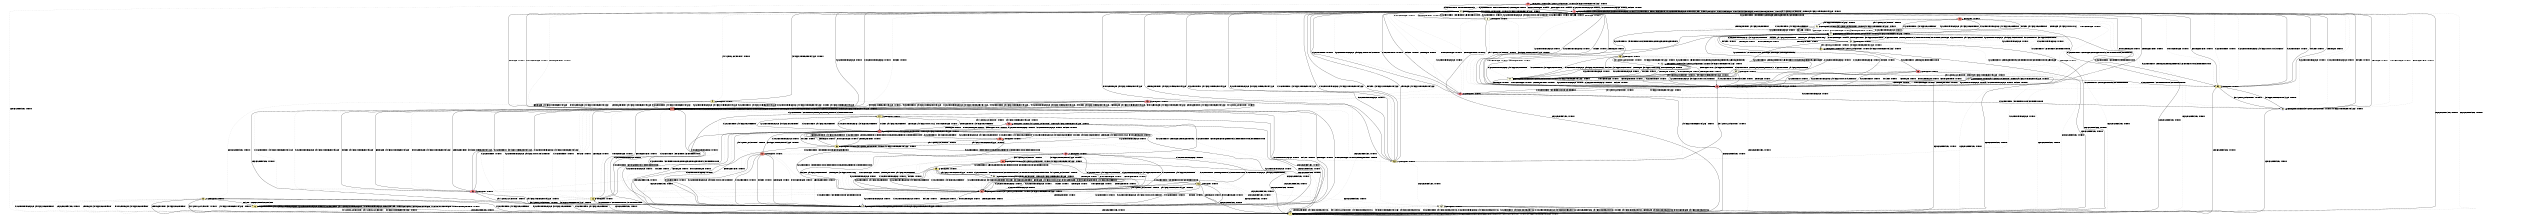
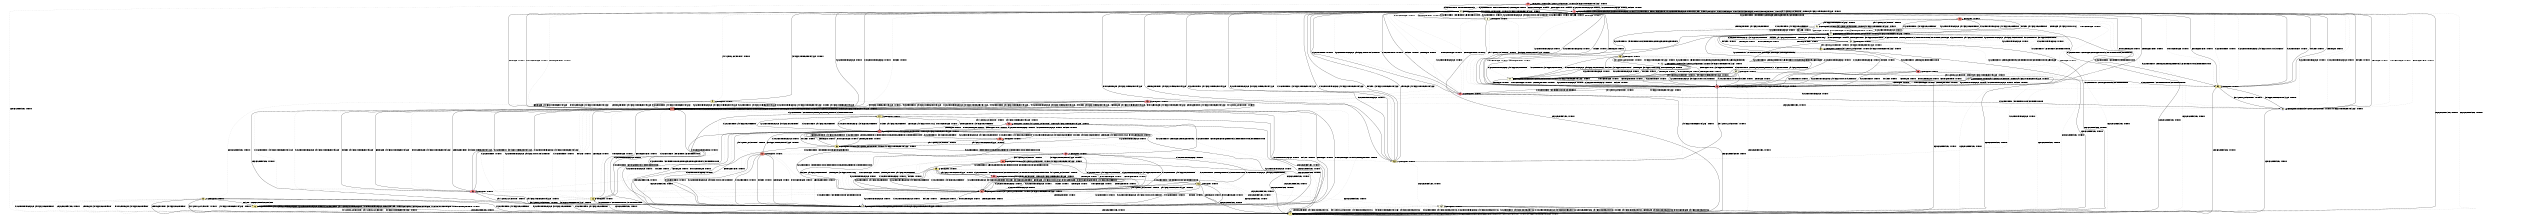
(1338, 106) -> (1715, 105)
(1734, 154) -> (1734, 154)
(994, 176) -> (994, 176)
